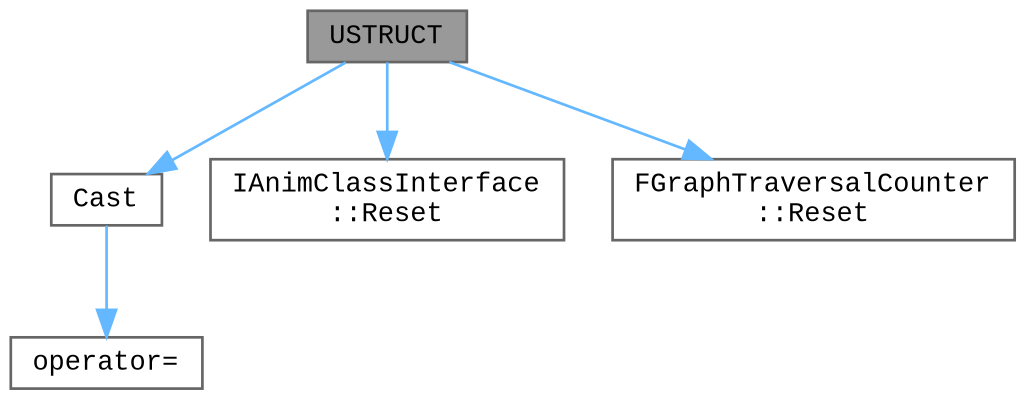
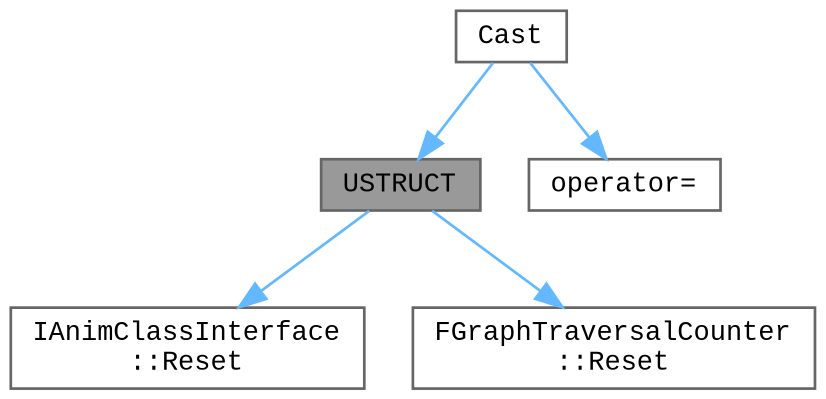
(259, 111) -> (464, 100)
